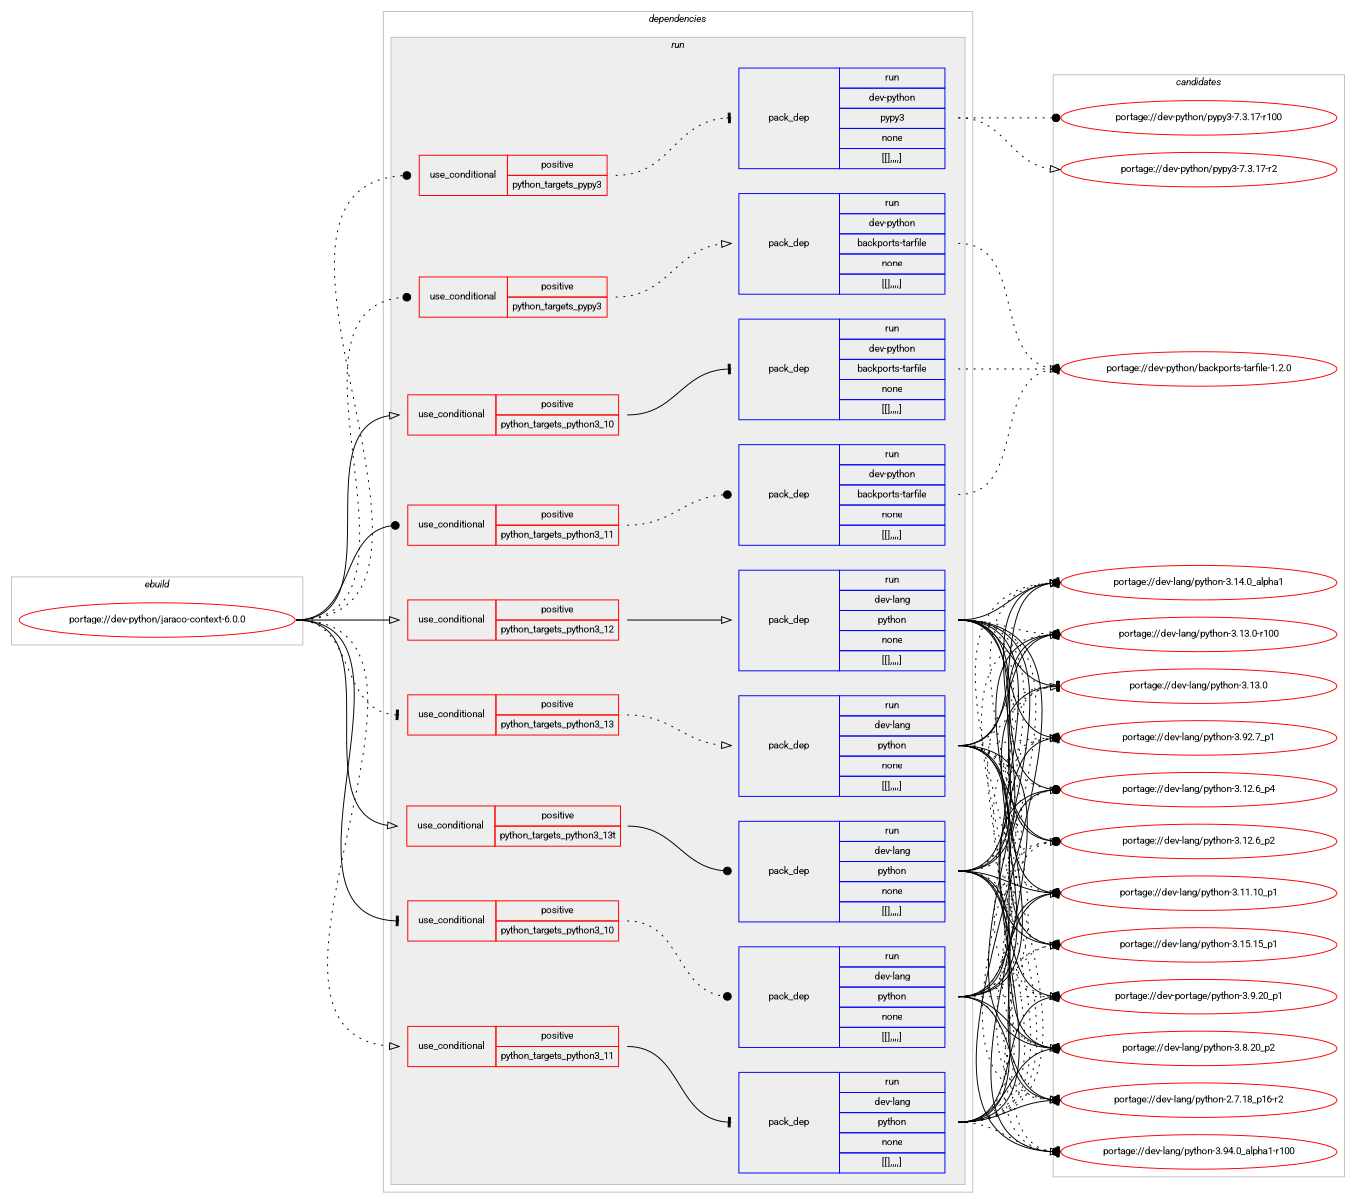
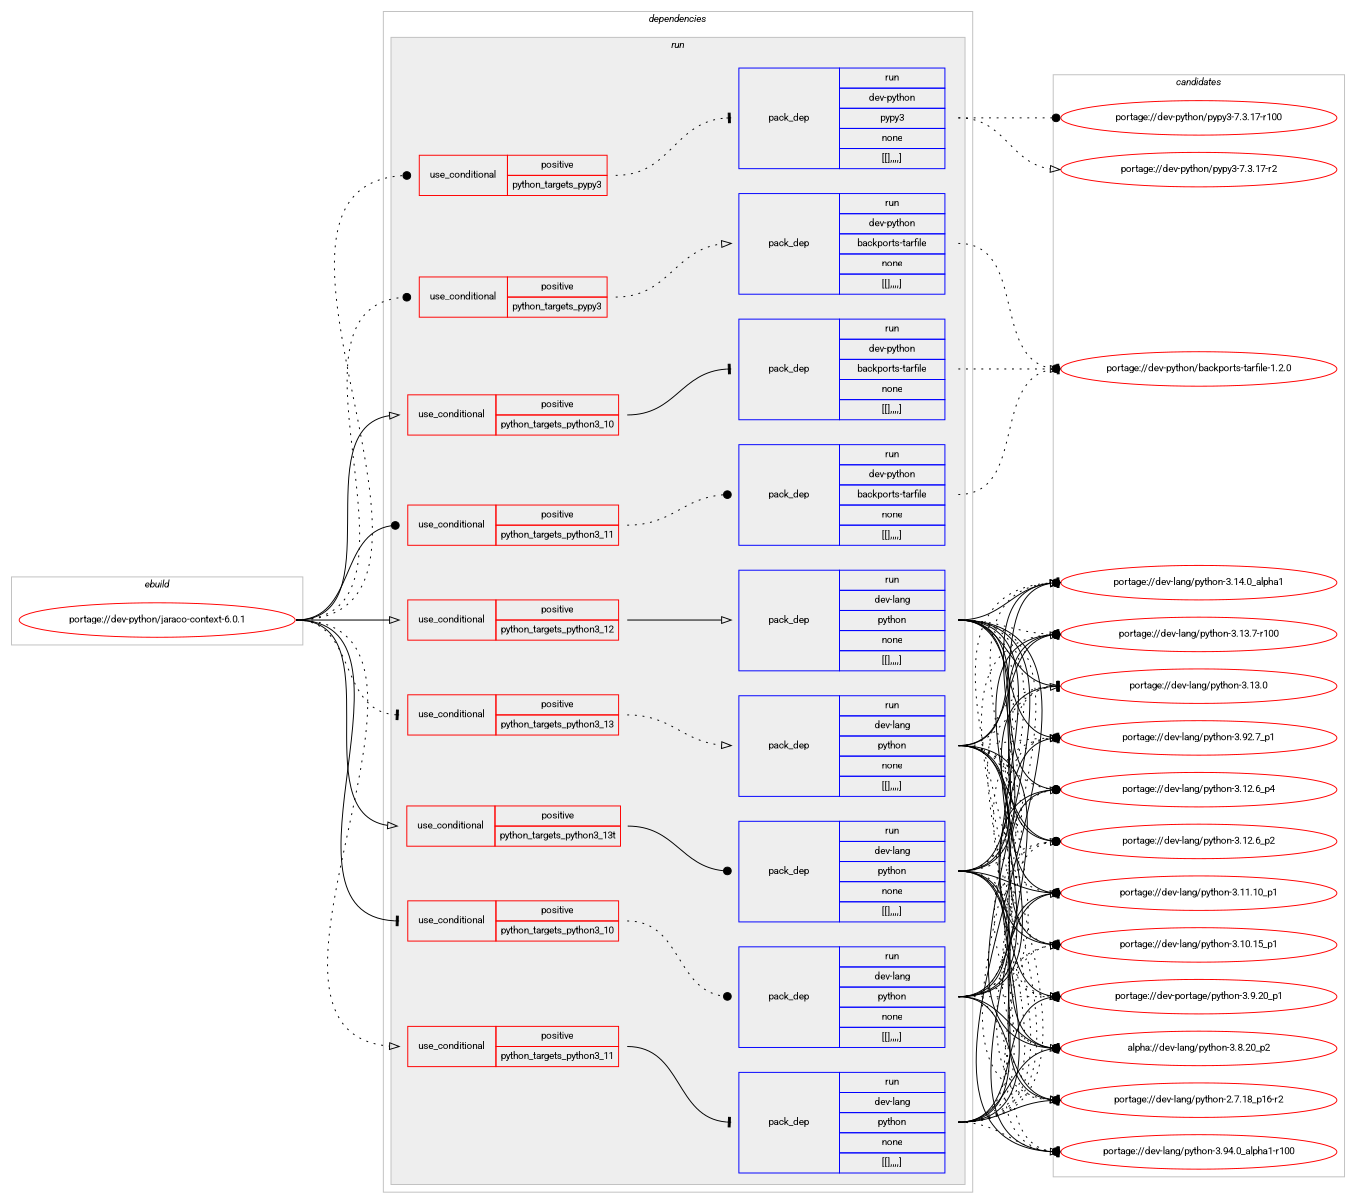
(157, 620) -> (157, 620)
(1199, 634) -> (1199, 634)
(1199, 945) -> (1199, 945)
(1199, 1048) -> (1199, 1048)
